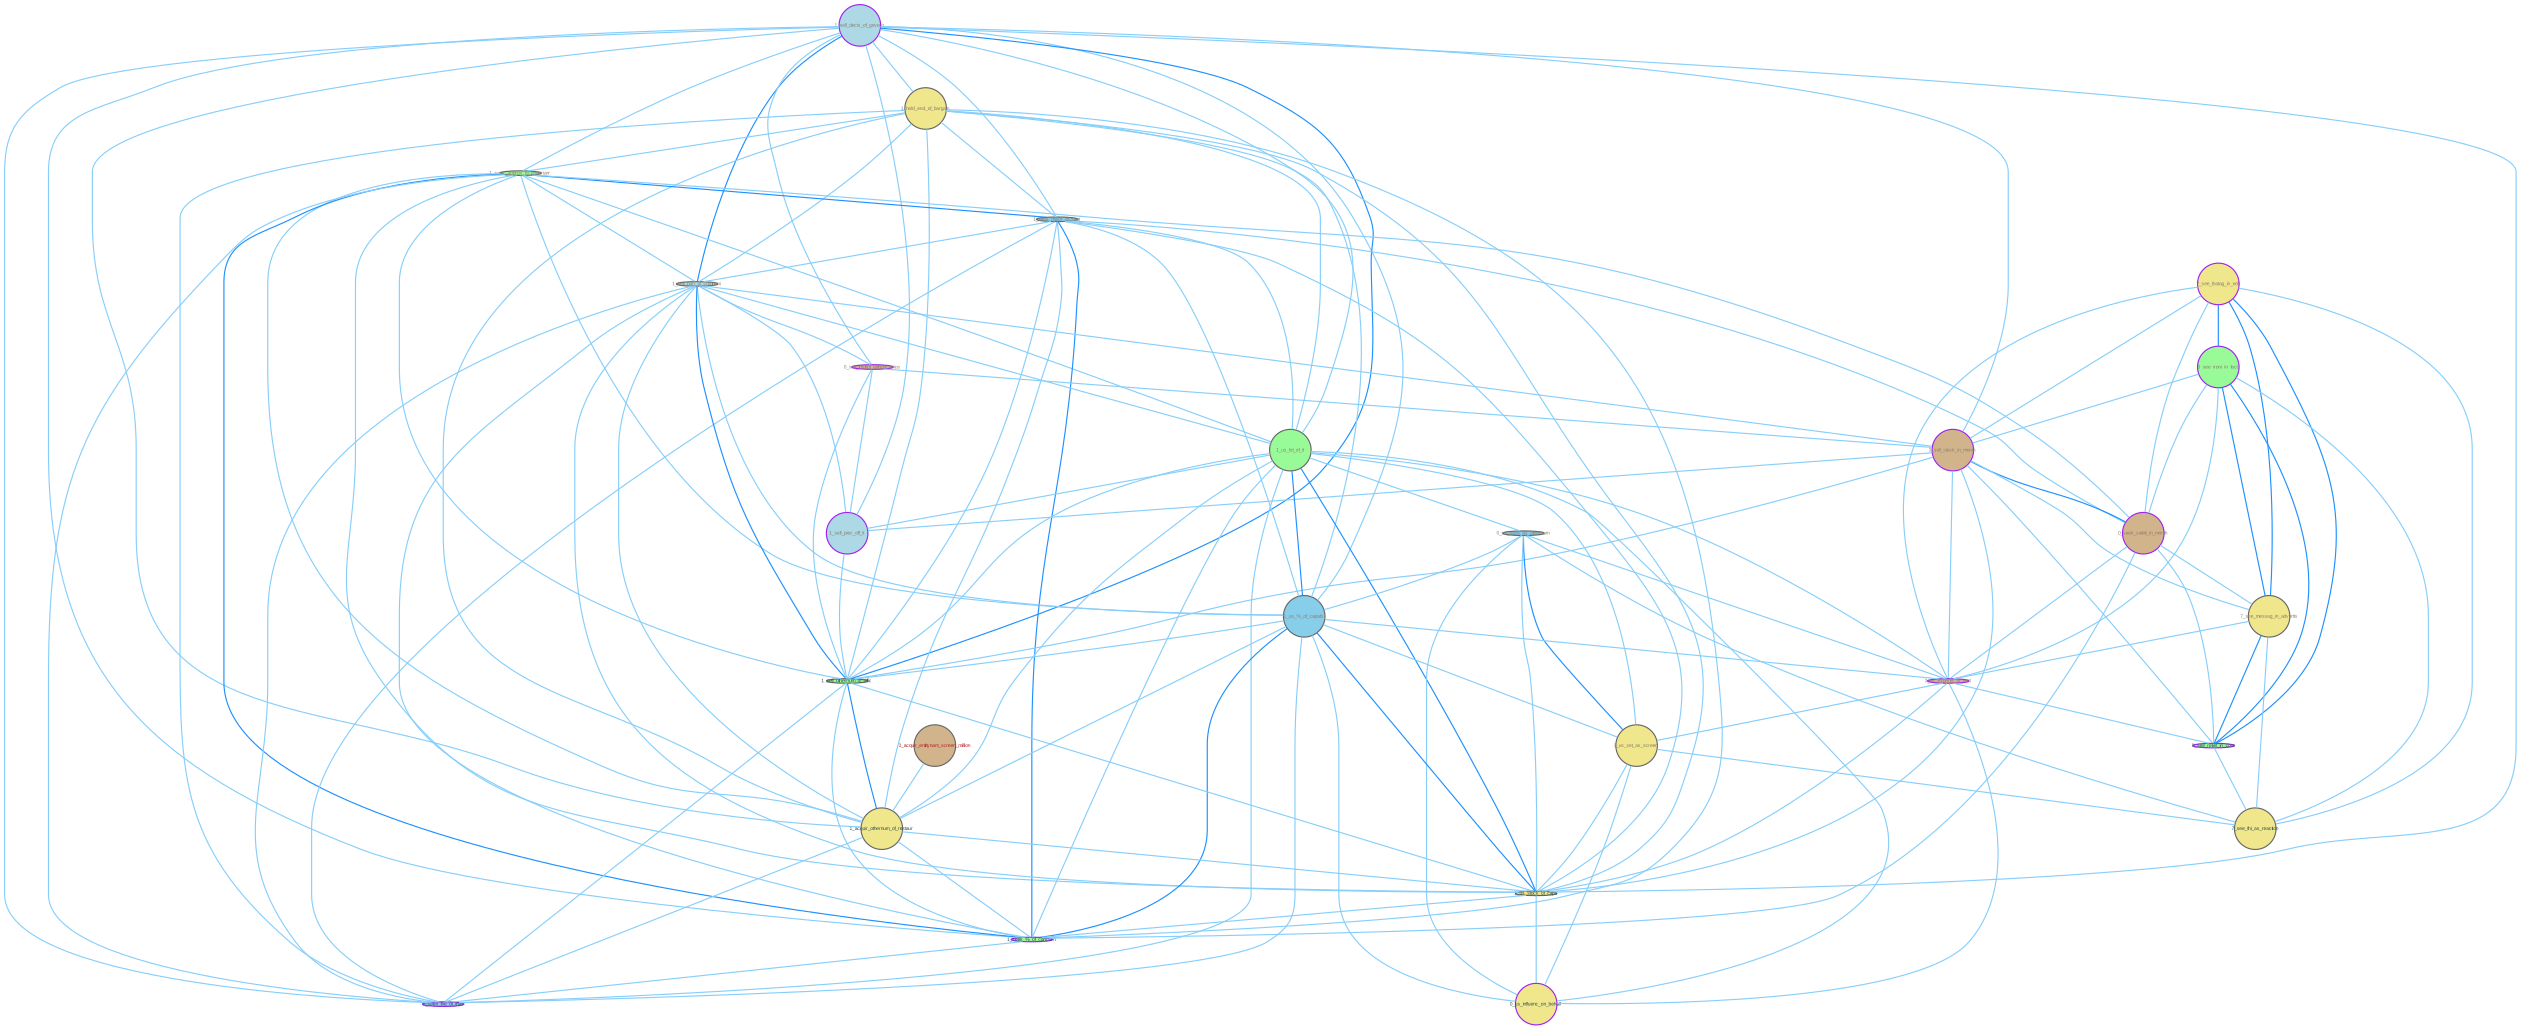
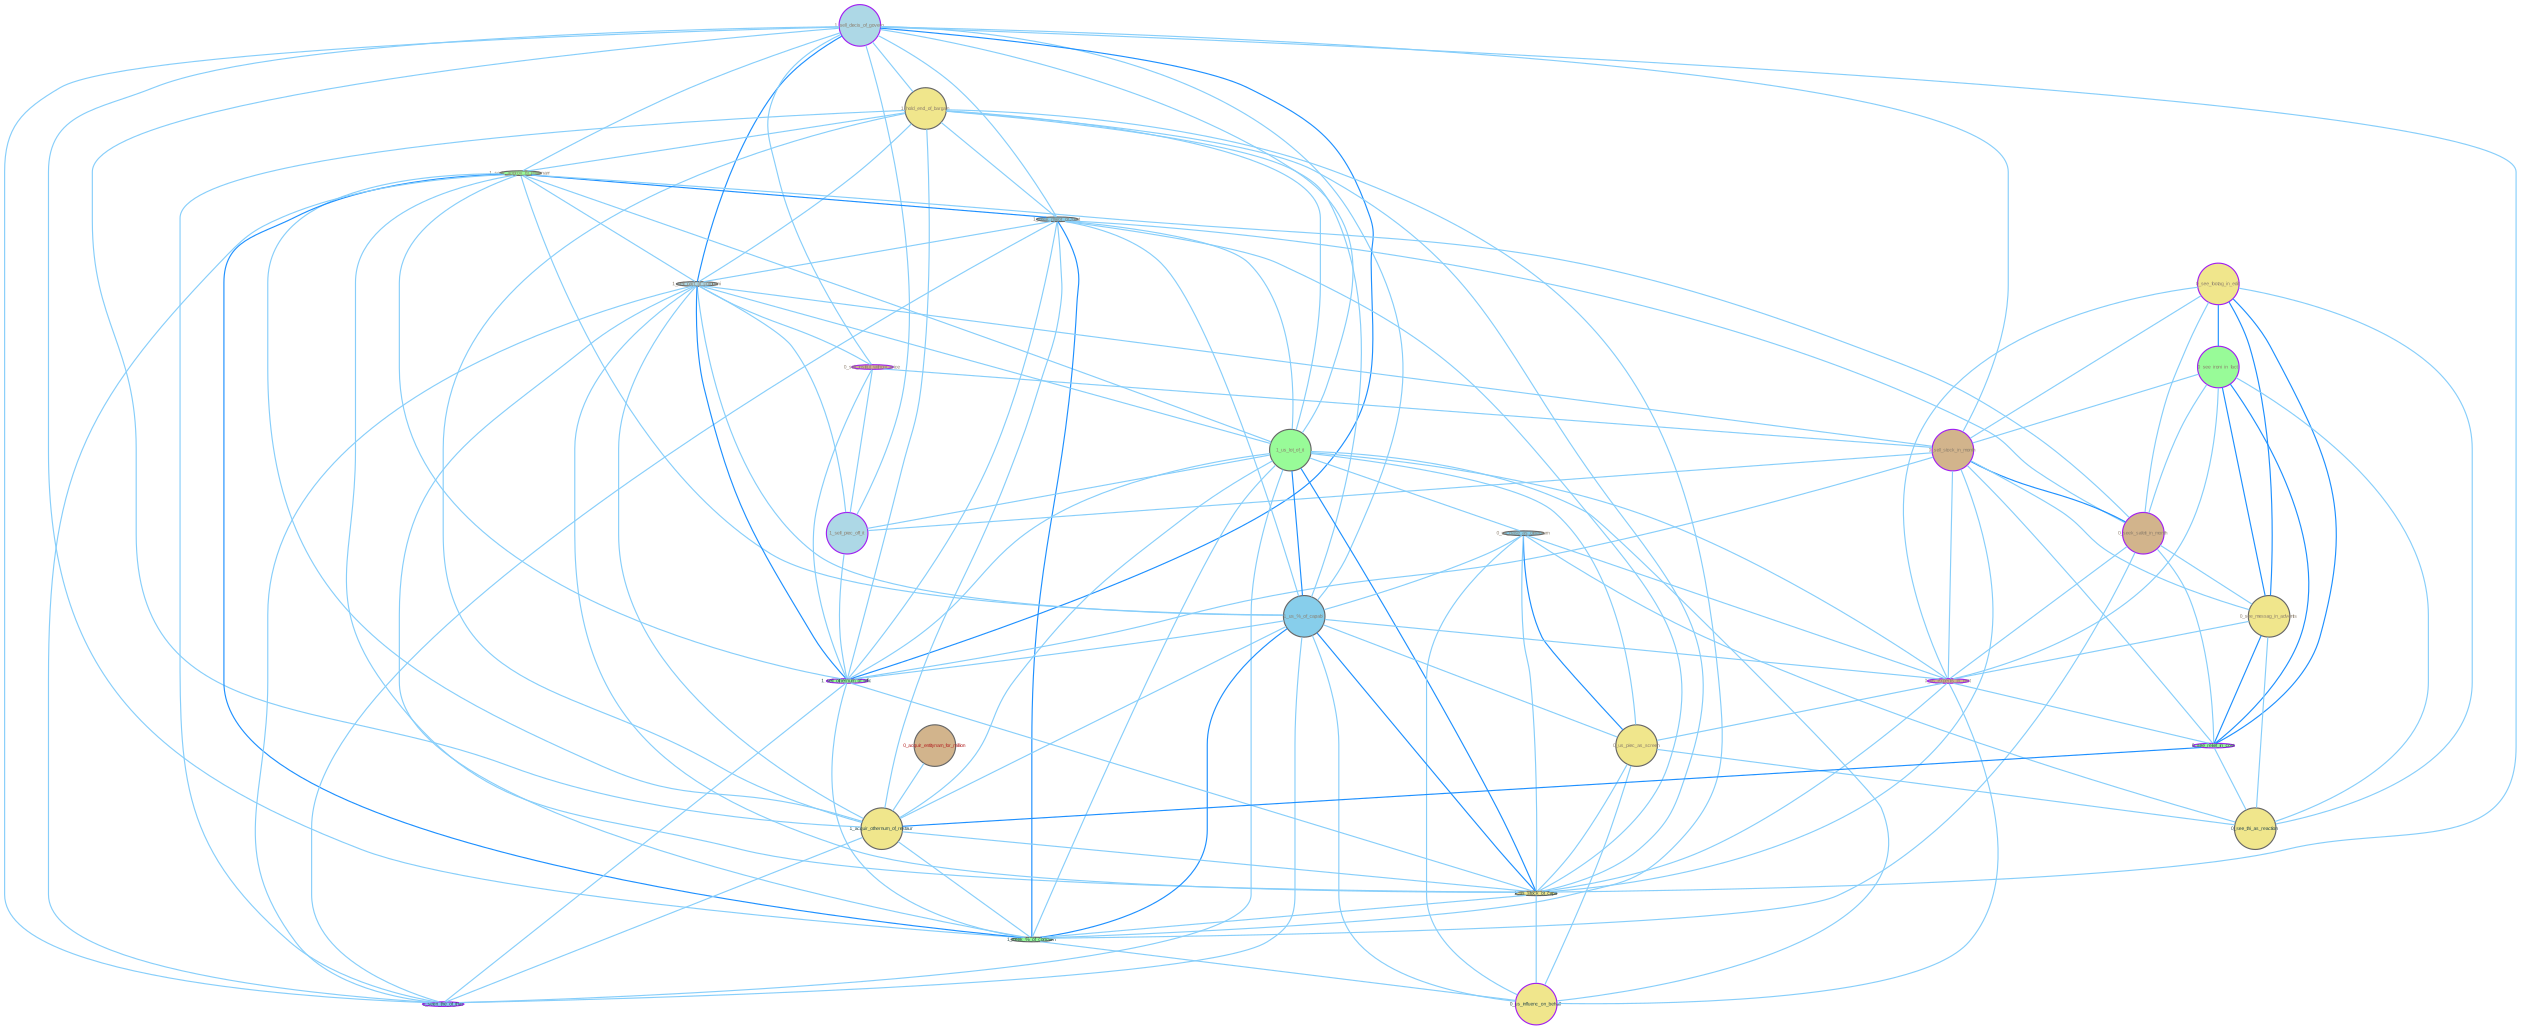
(2218, 284) -> (2218, 284)
(2269, 616) -> (2269, 616)
(847, 681) -> (847, 681)
(861, 746) -> (1552, 787)
(935, 746) -> (935, 746)
(1637, 746) -> (1637, 746)
(2255, 829) -> (2255, 829)
(1032, 939) -> (1032, 939)
(738, 972) -> (1278, 971)
